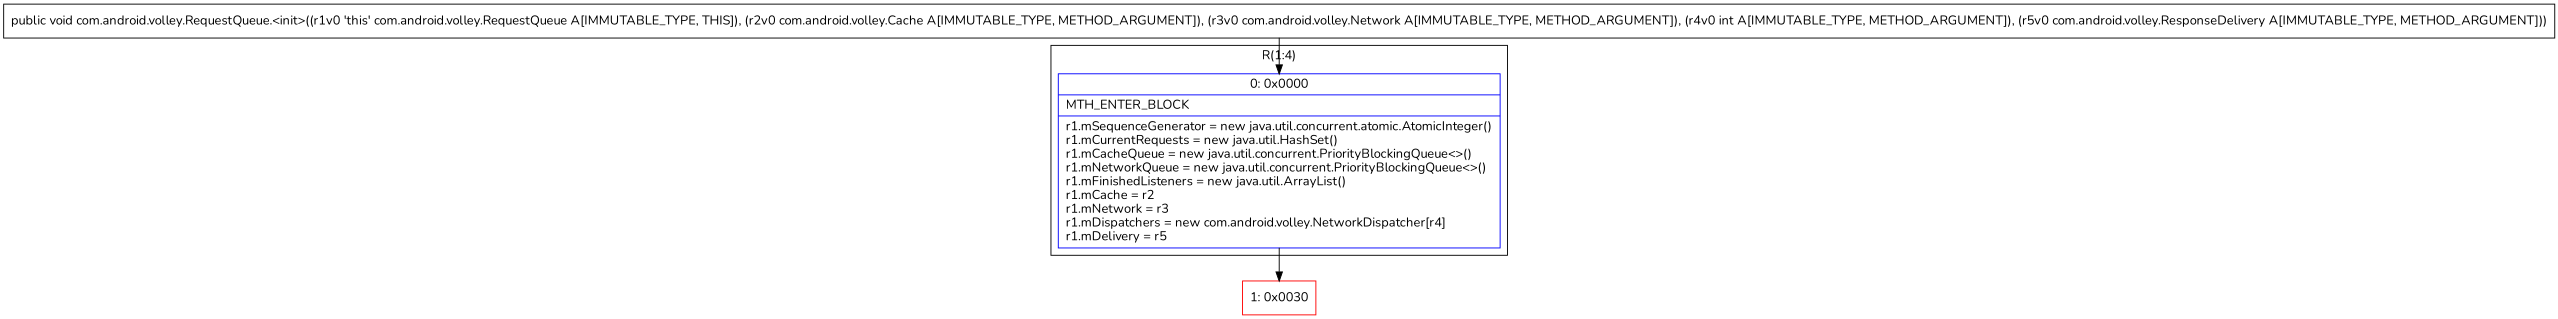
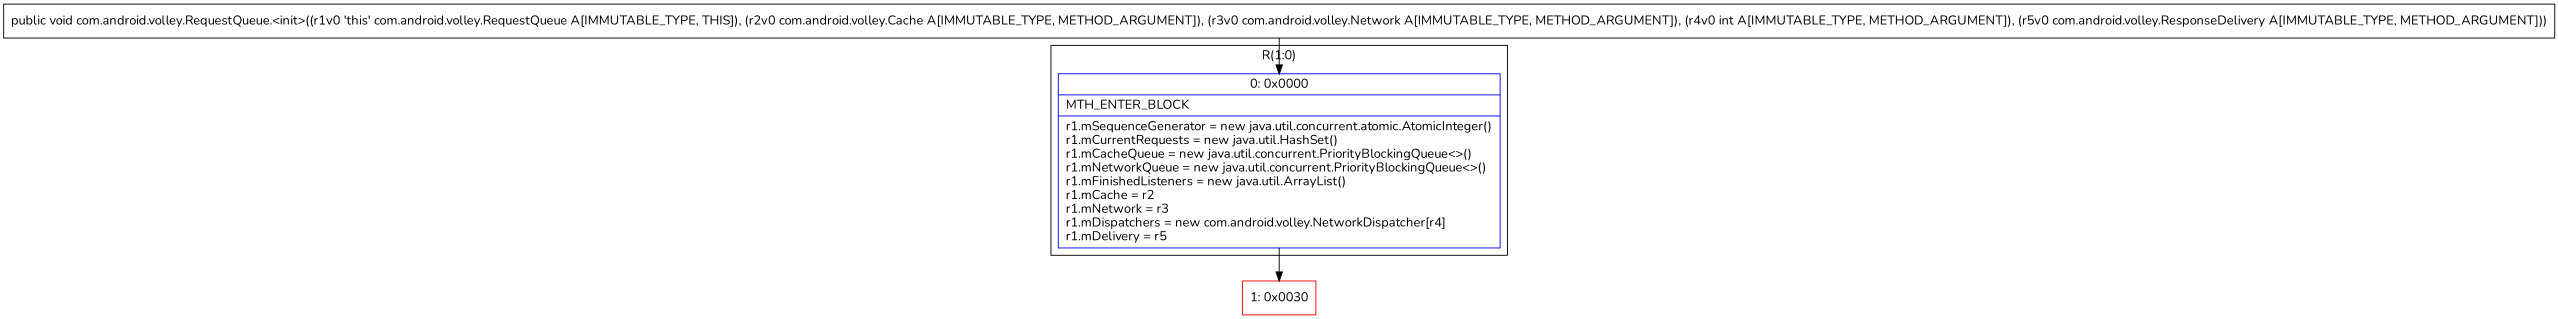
(1279, 56) -> (1279, 56)
